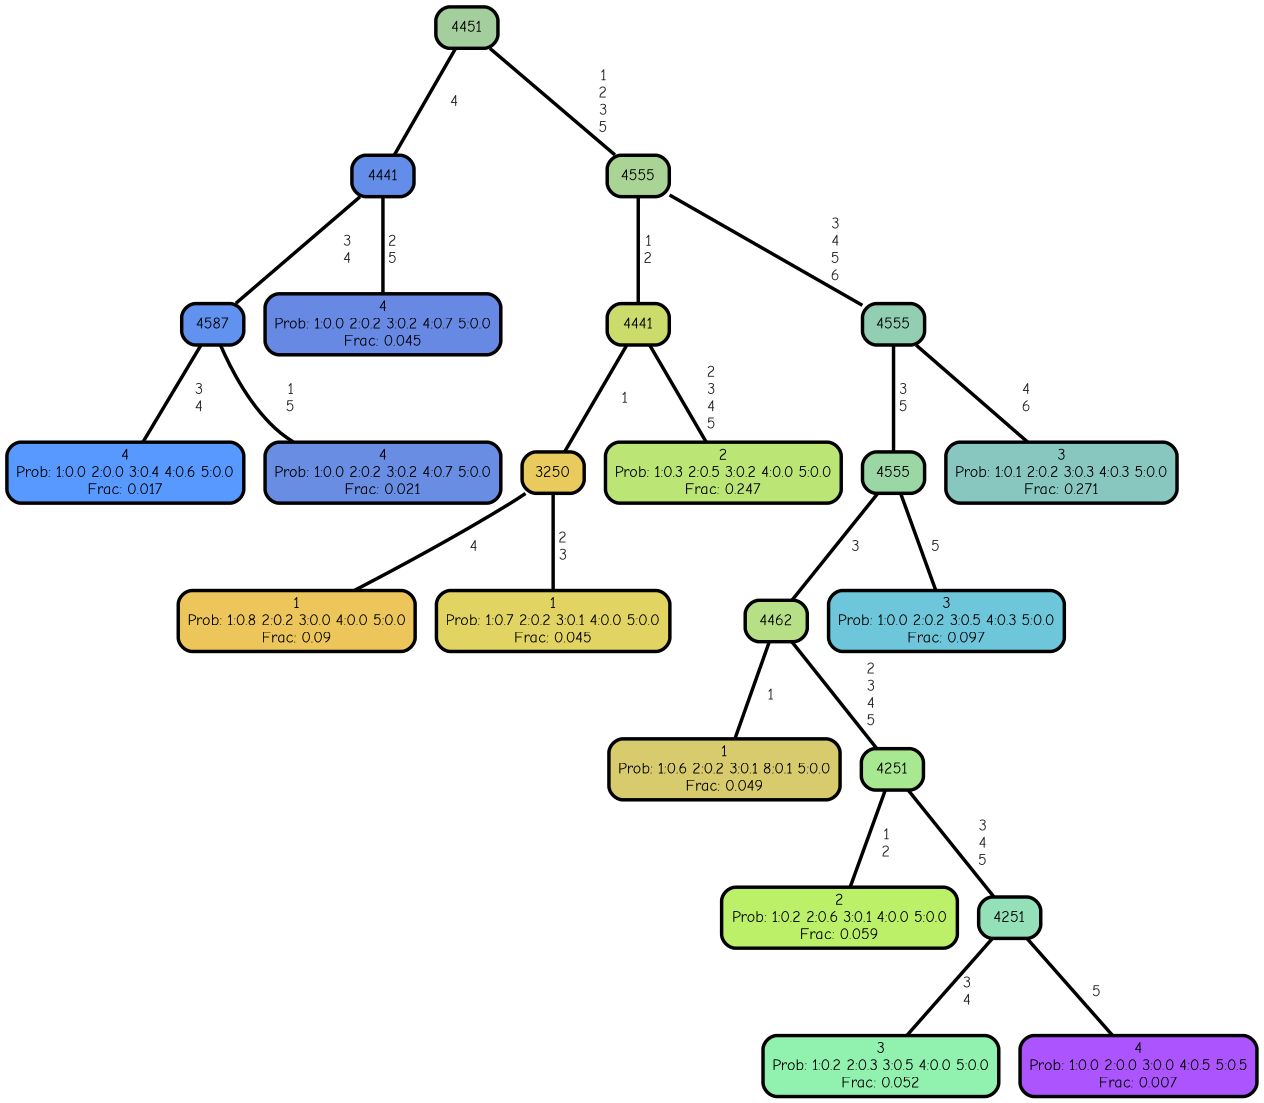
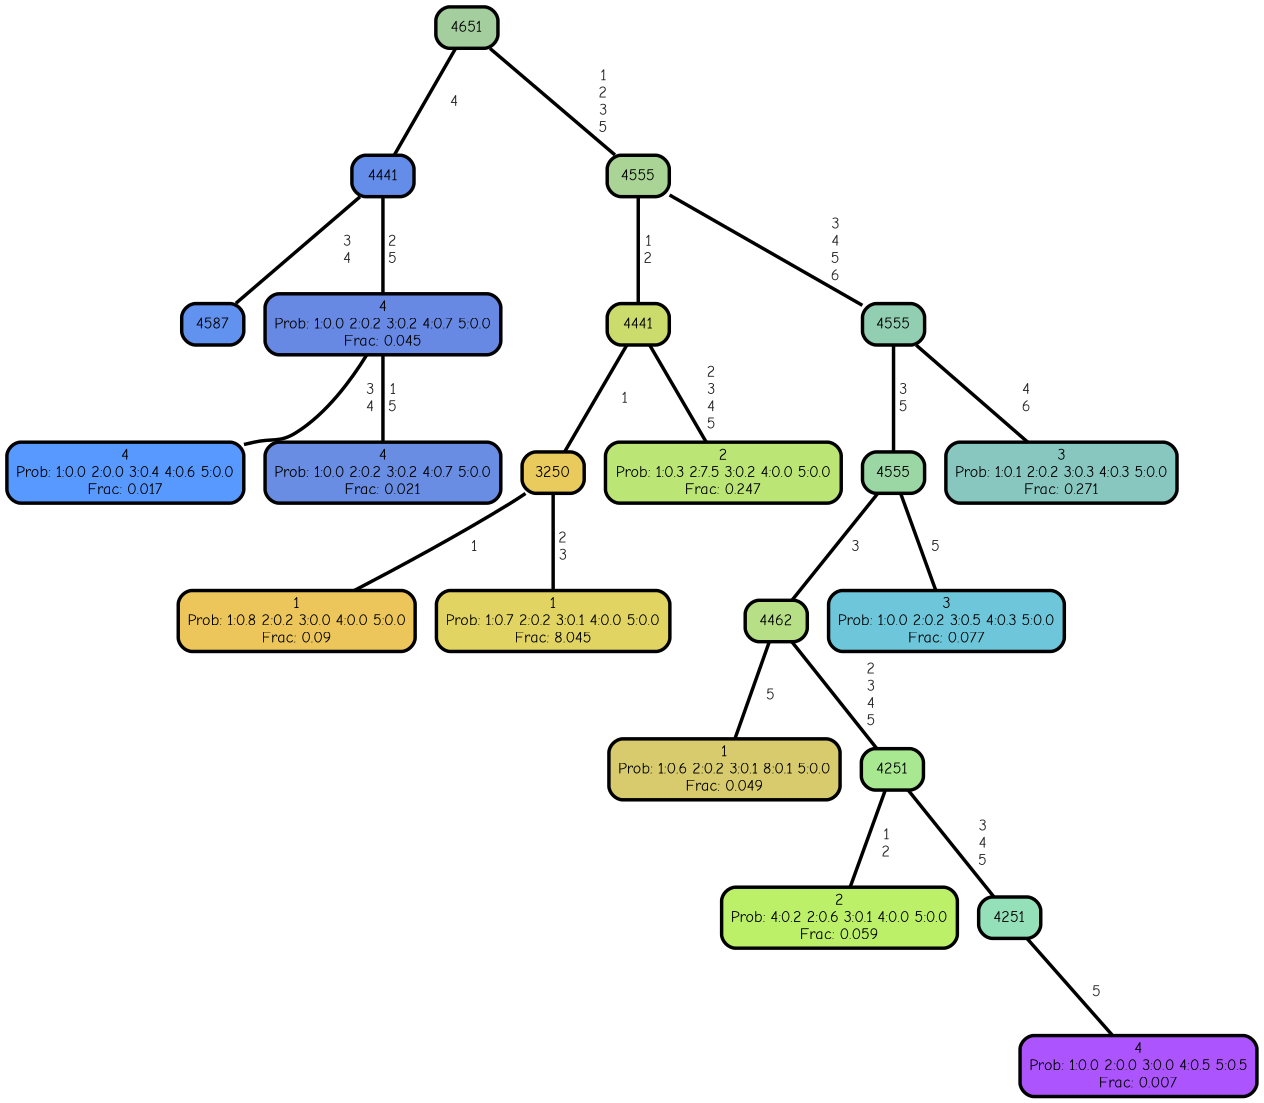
(467, 28) -> (467, 28)
(172, 394) -> (317, 417)
(250, 399) -> (383, 398)
(723, 473) -> (723, 473)
(471, 547) -> (471, 547)
(553, 621) -> (553, 621)
(946, 621) -> (946, 621)
(768, 695) -> (768, 695)
(839, 918) -> (839, 918)
(881, 1066) -> none
